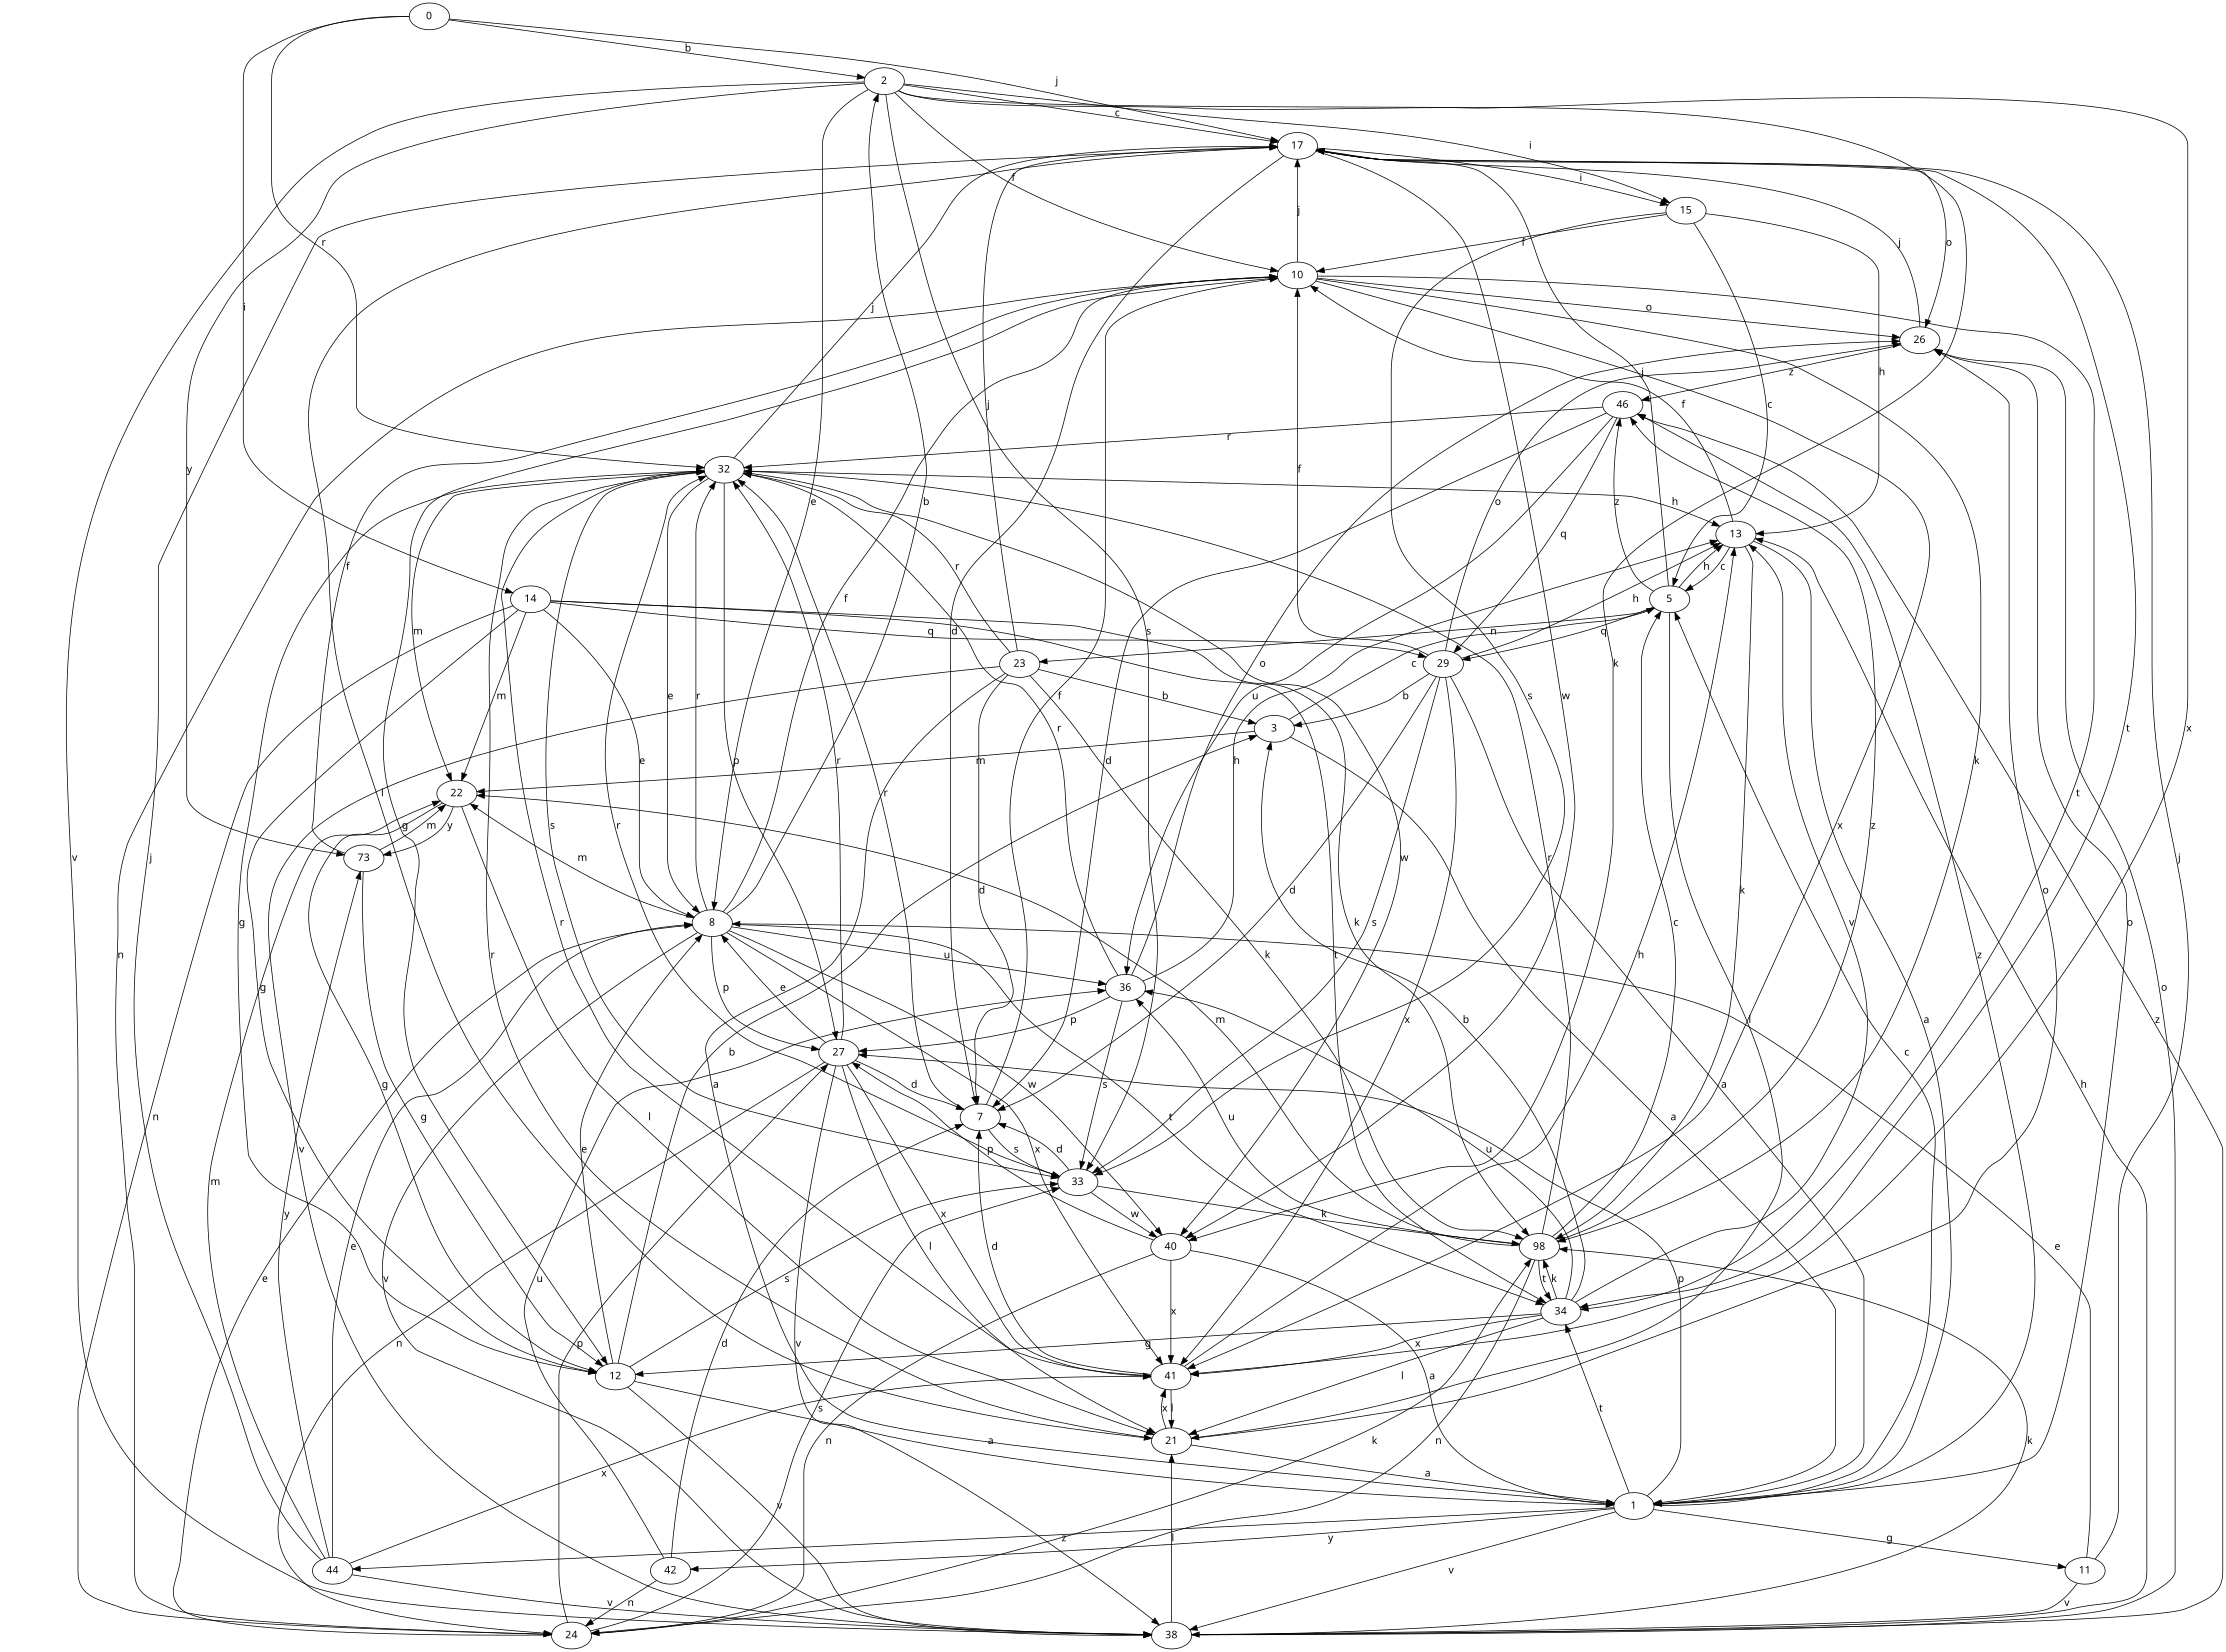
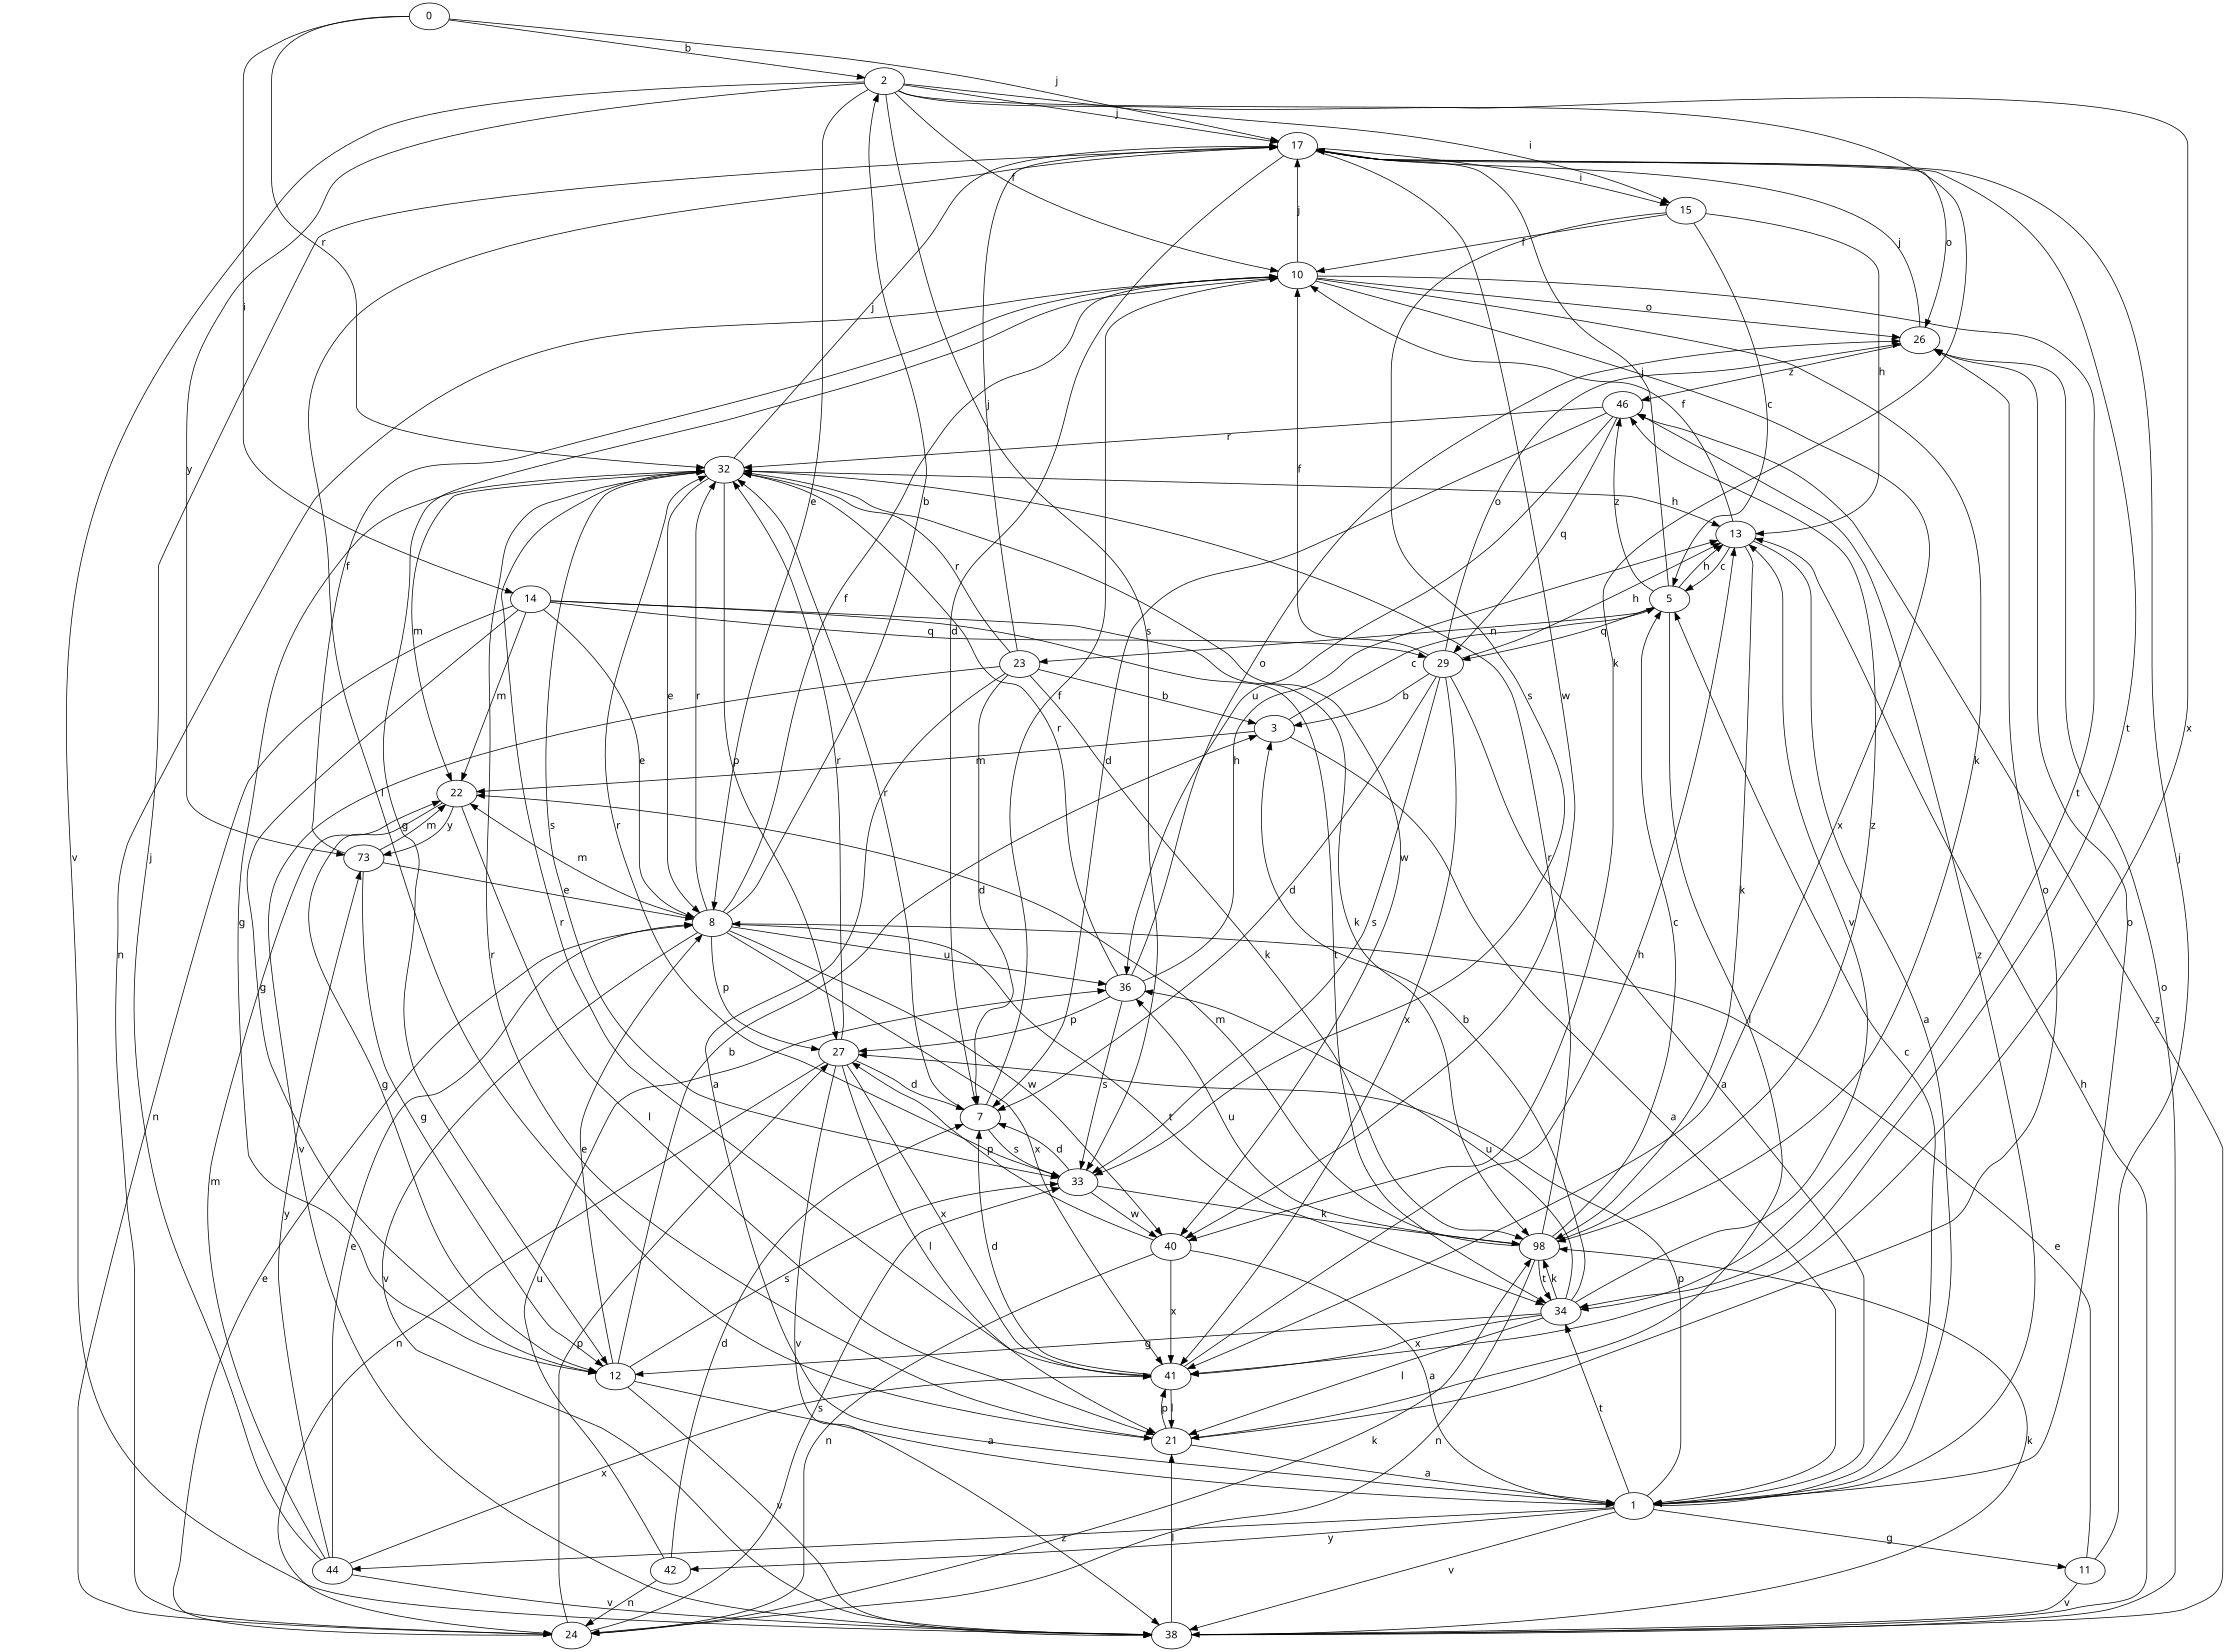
(1117, 114) -> (1117, 114)
(771, 992) -> (534, 891)
(1165, 1409) -> (1165, 1409)
